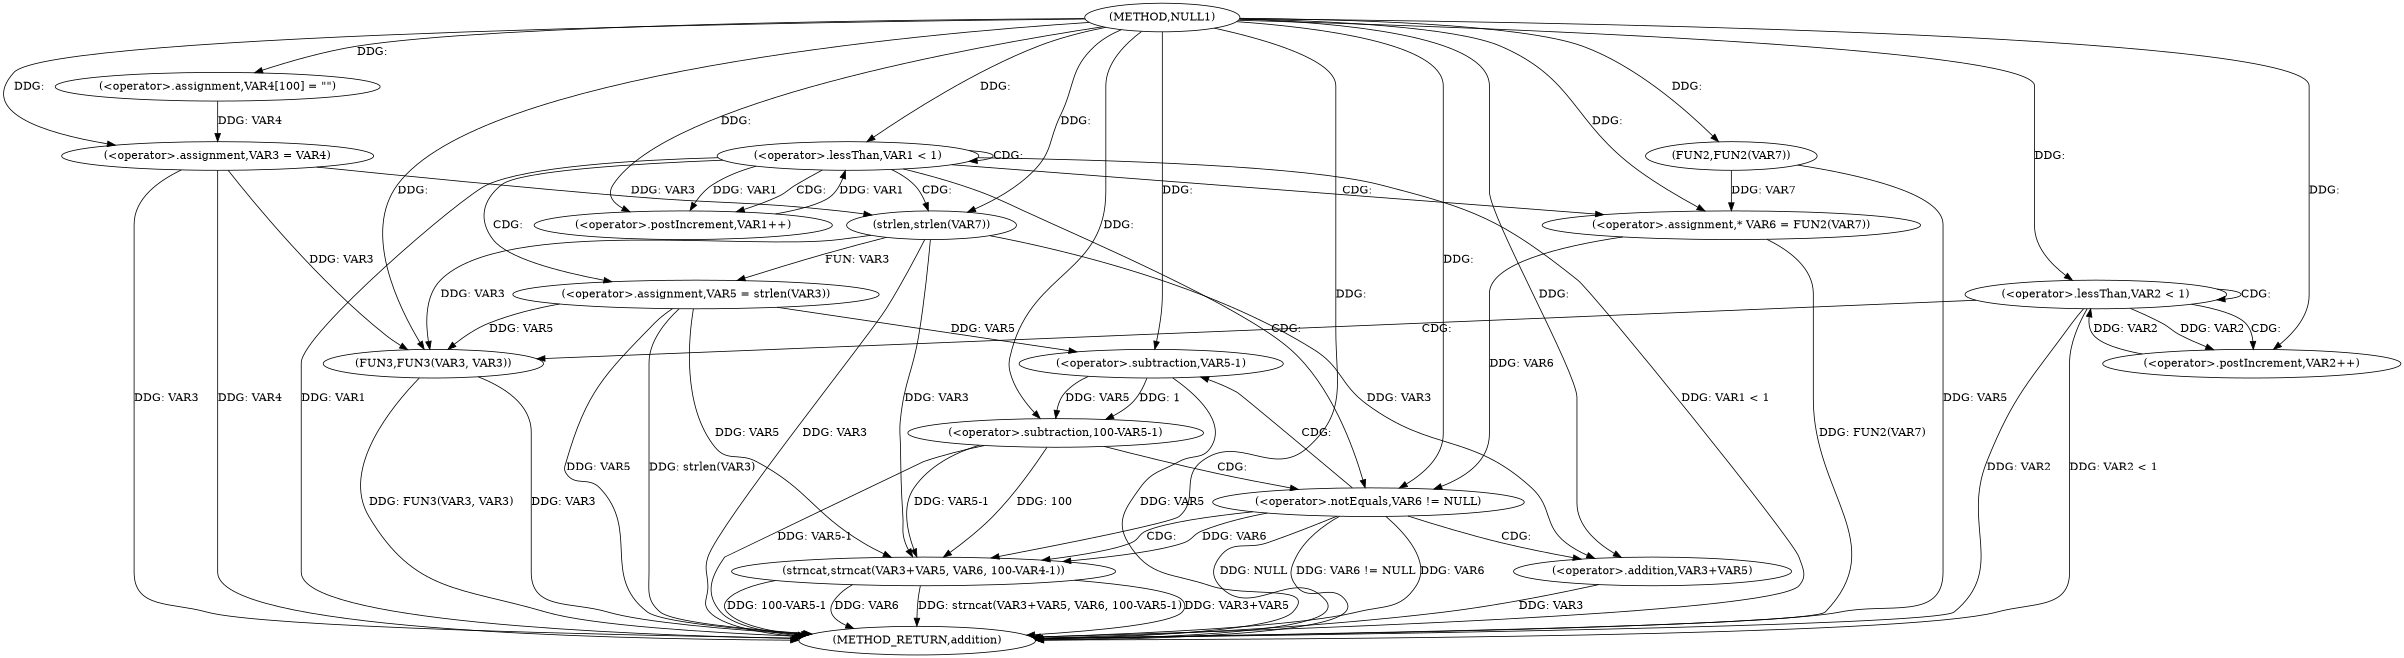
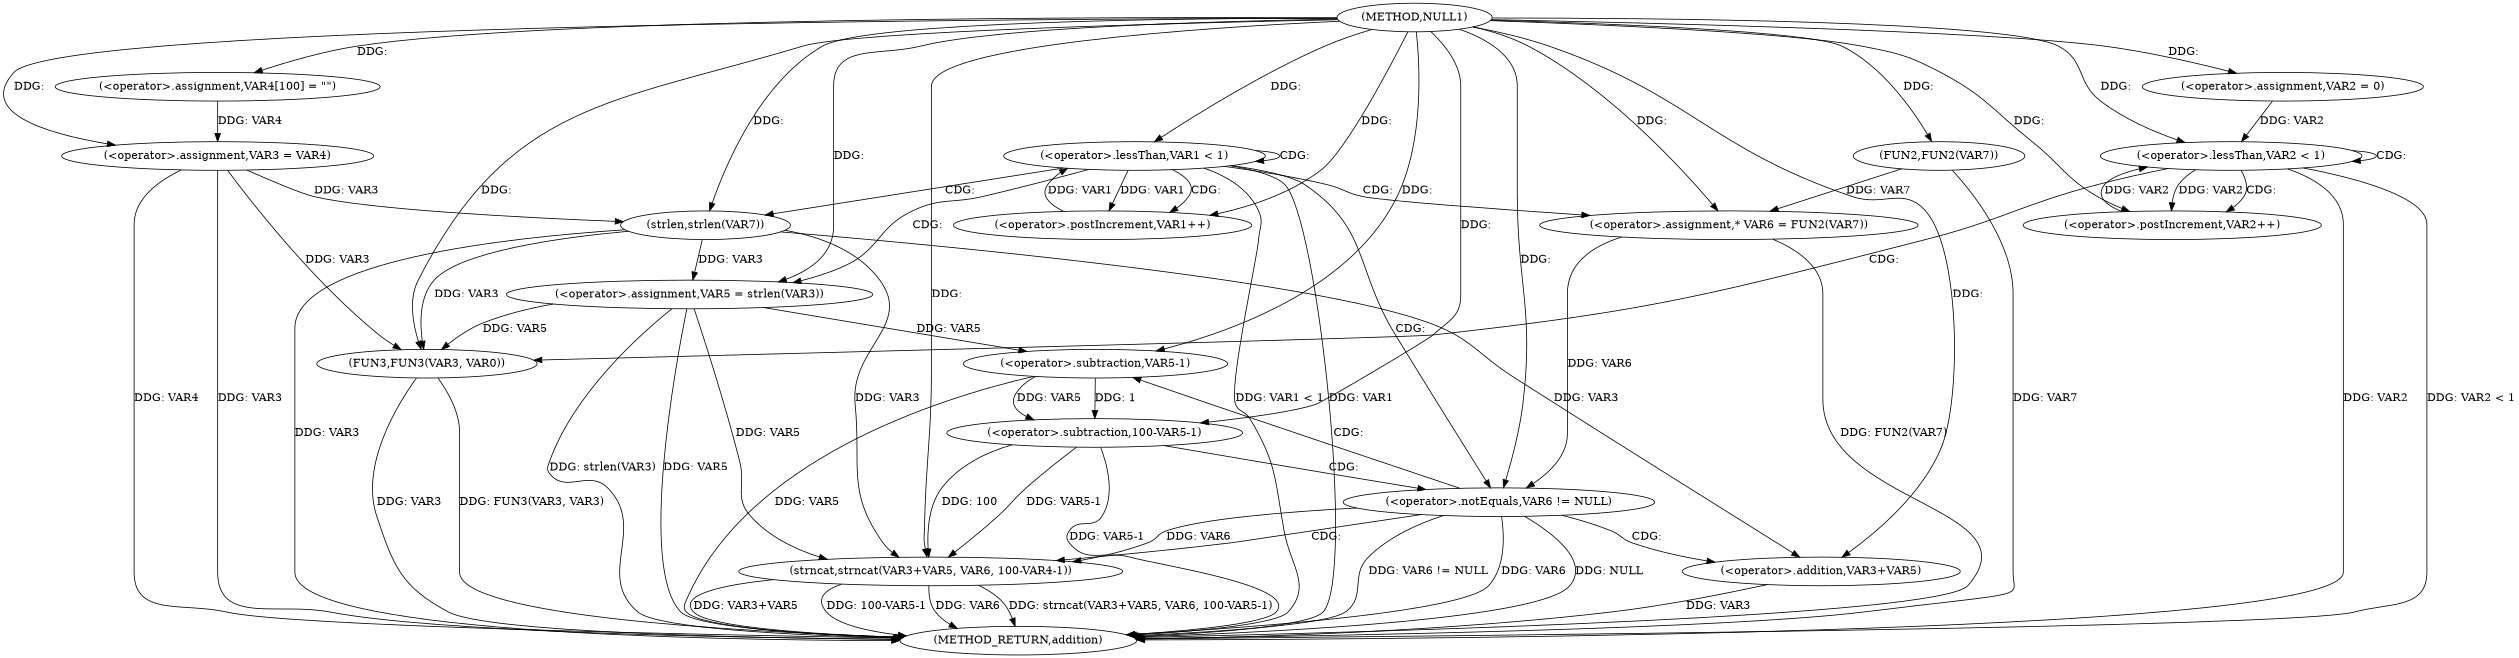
none -> (967, 38)
none -> (2283, 87)
(858, 260) -> (731, 260)
(433, 364) -> (427, 364)
(1976, 398) -> (2046, 398)
